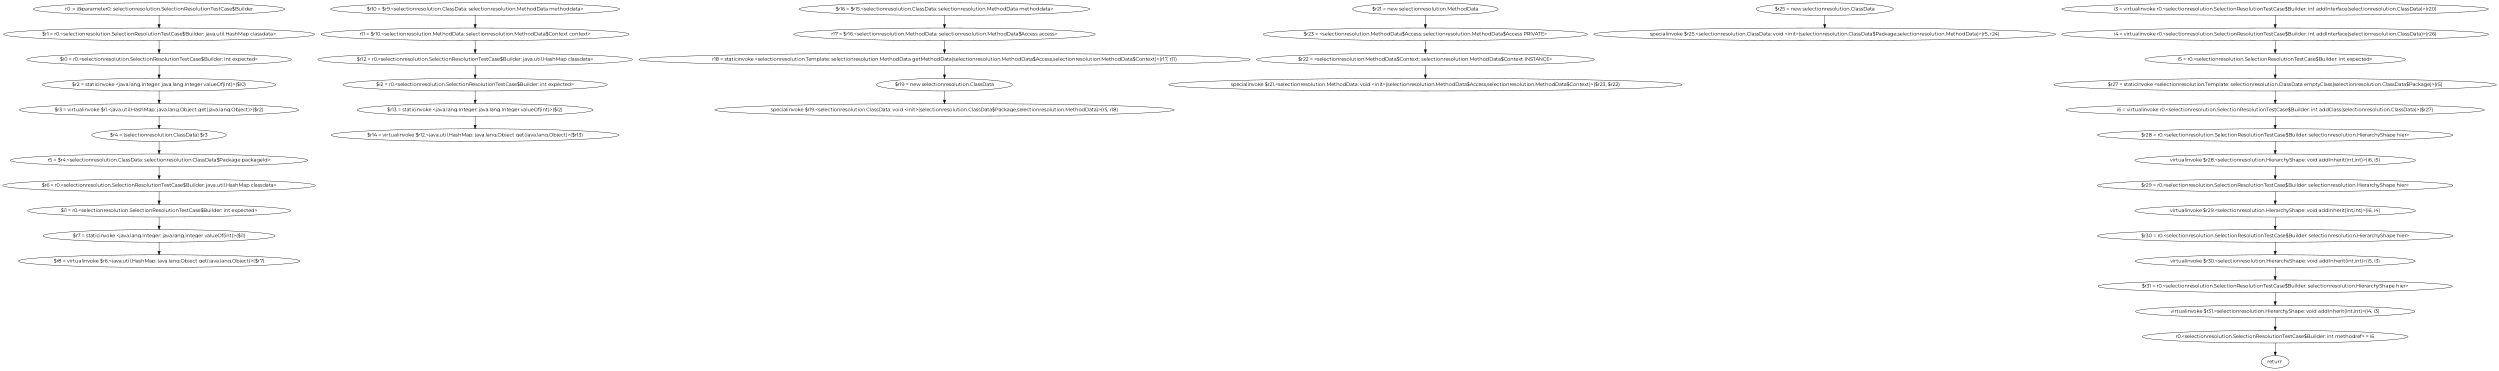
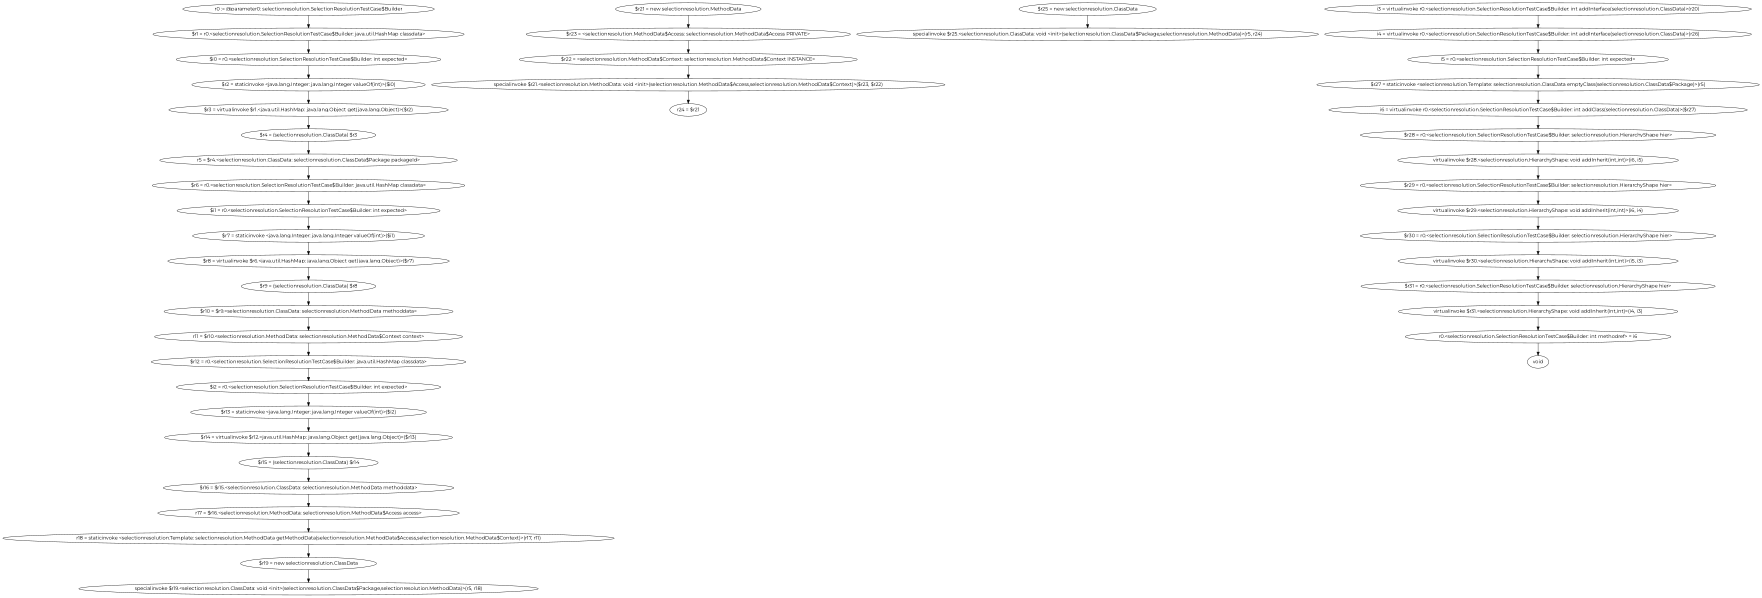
none -> (688, 110)
none -> (309, 286)
(2275, 362) -> (1538, 362)
none -> (309, 463)
